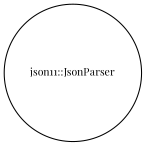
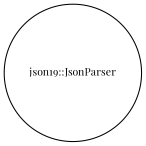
(73, 73) -> (73, 73)
